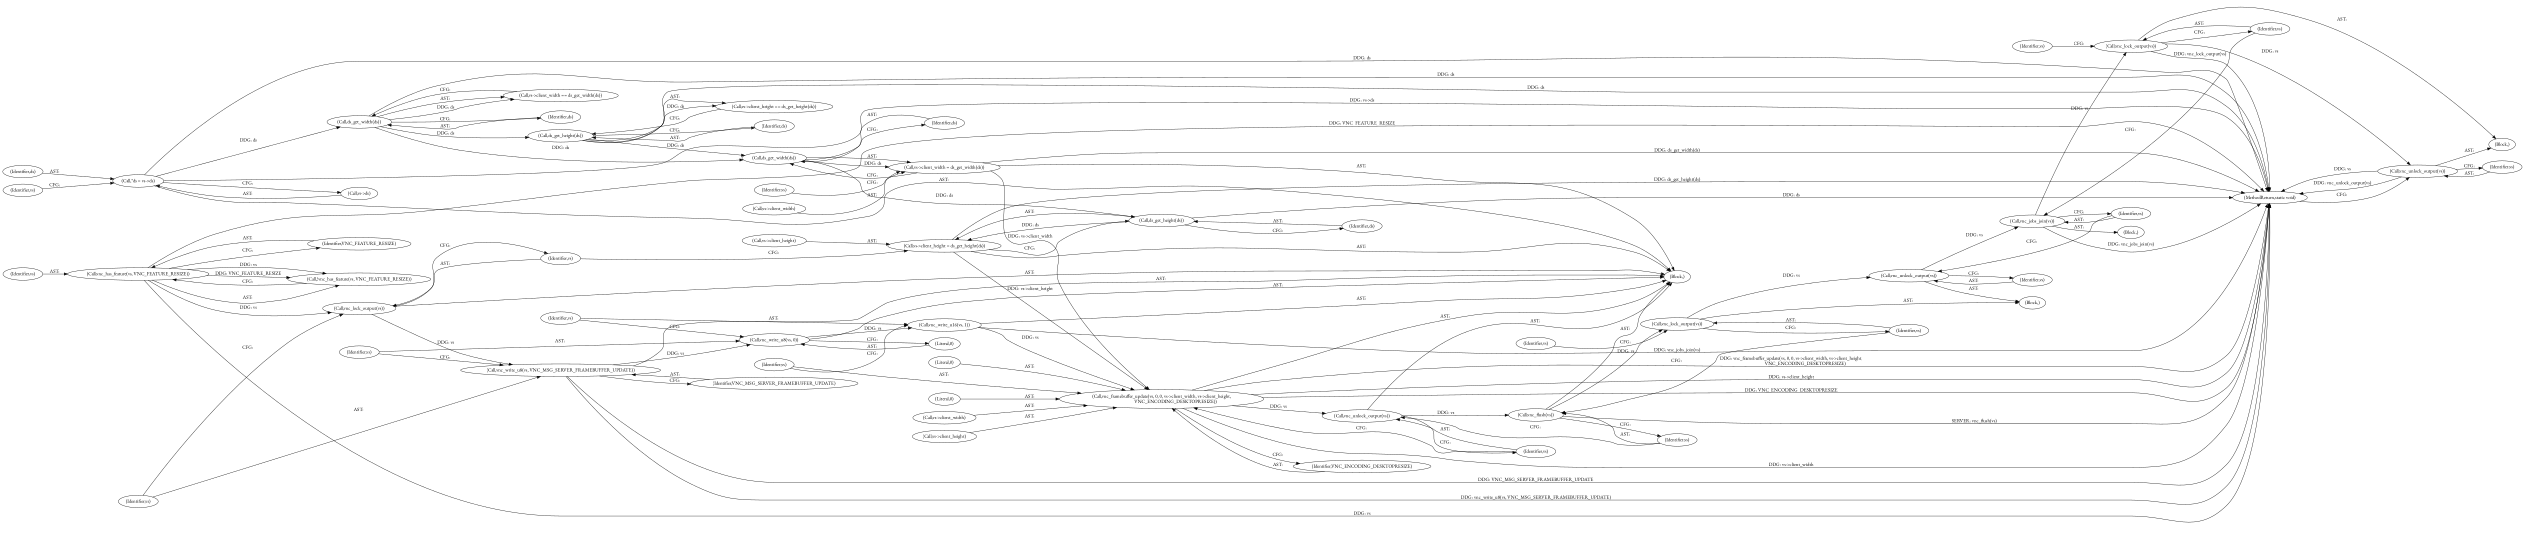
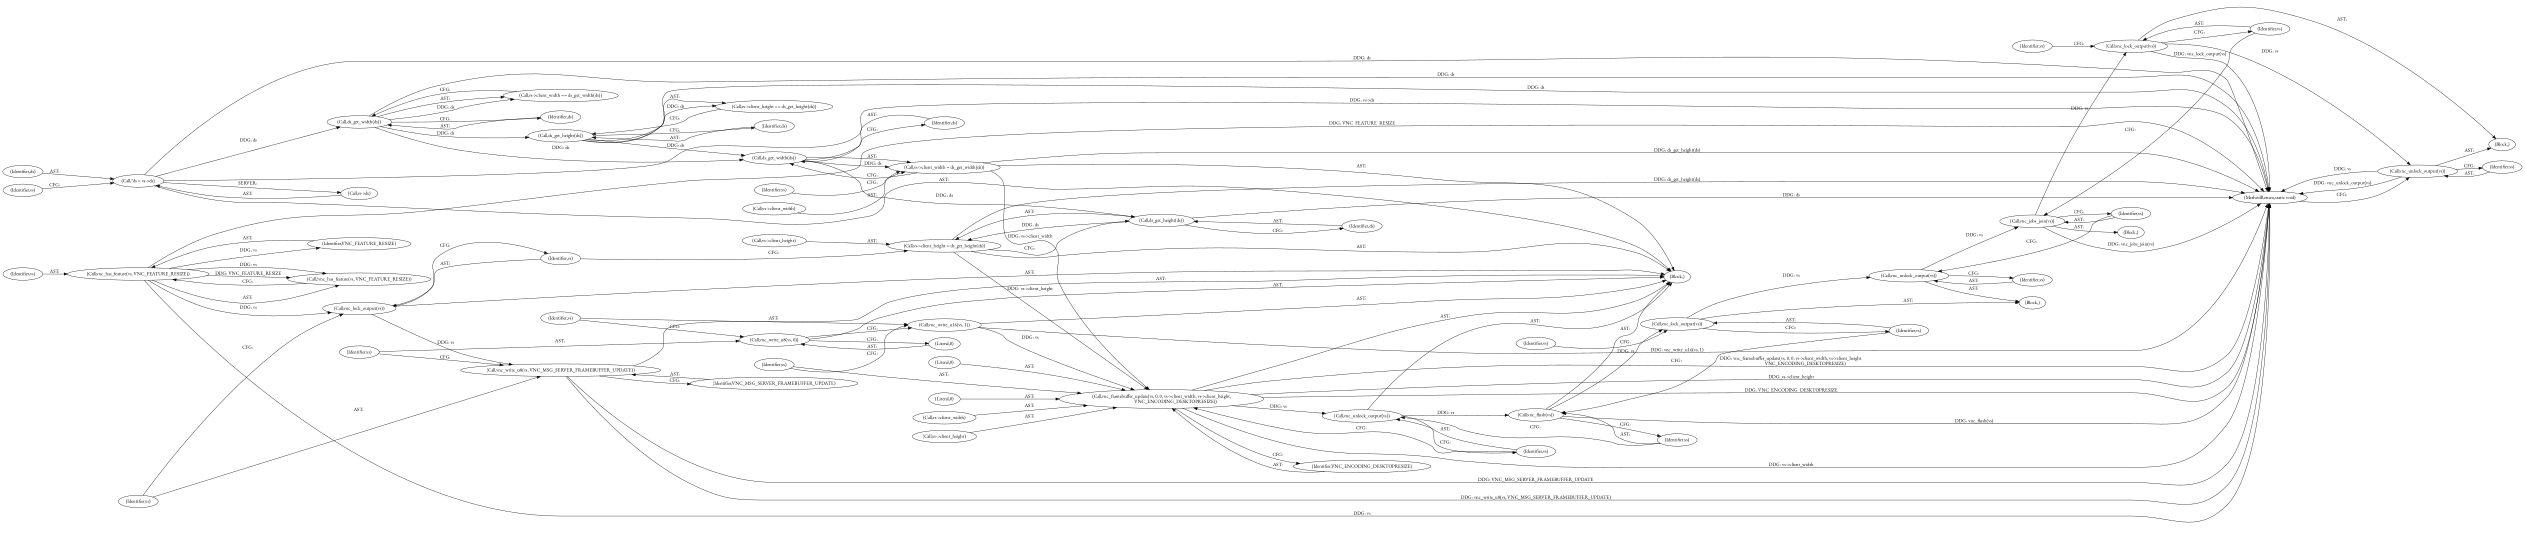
(1677, 150) -> (1677, 150)
(248, 183) -> (248, 183)
(248, 250) -> (248, 250)
(873, 328) -> (873, 328)
(1677, 350) -> (1677, 350)
(680, 357) -> none
(1974, 421) -> (1974, 421)
